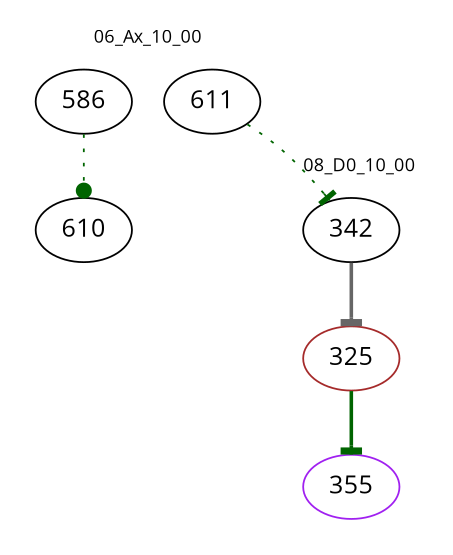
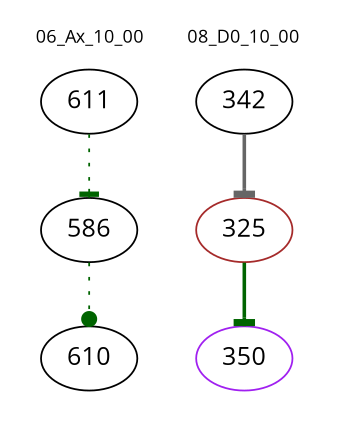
(300, 167) -> (89, 162)
(351, 487) -> (244, 358)
